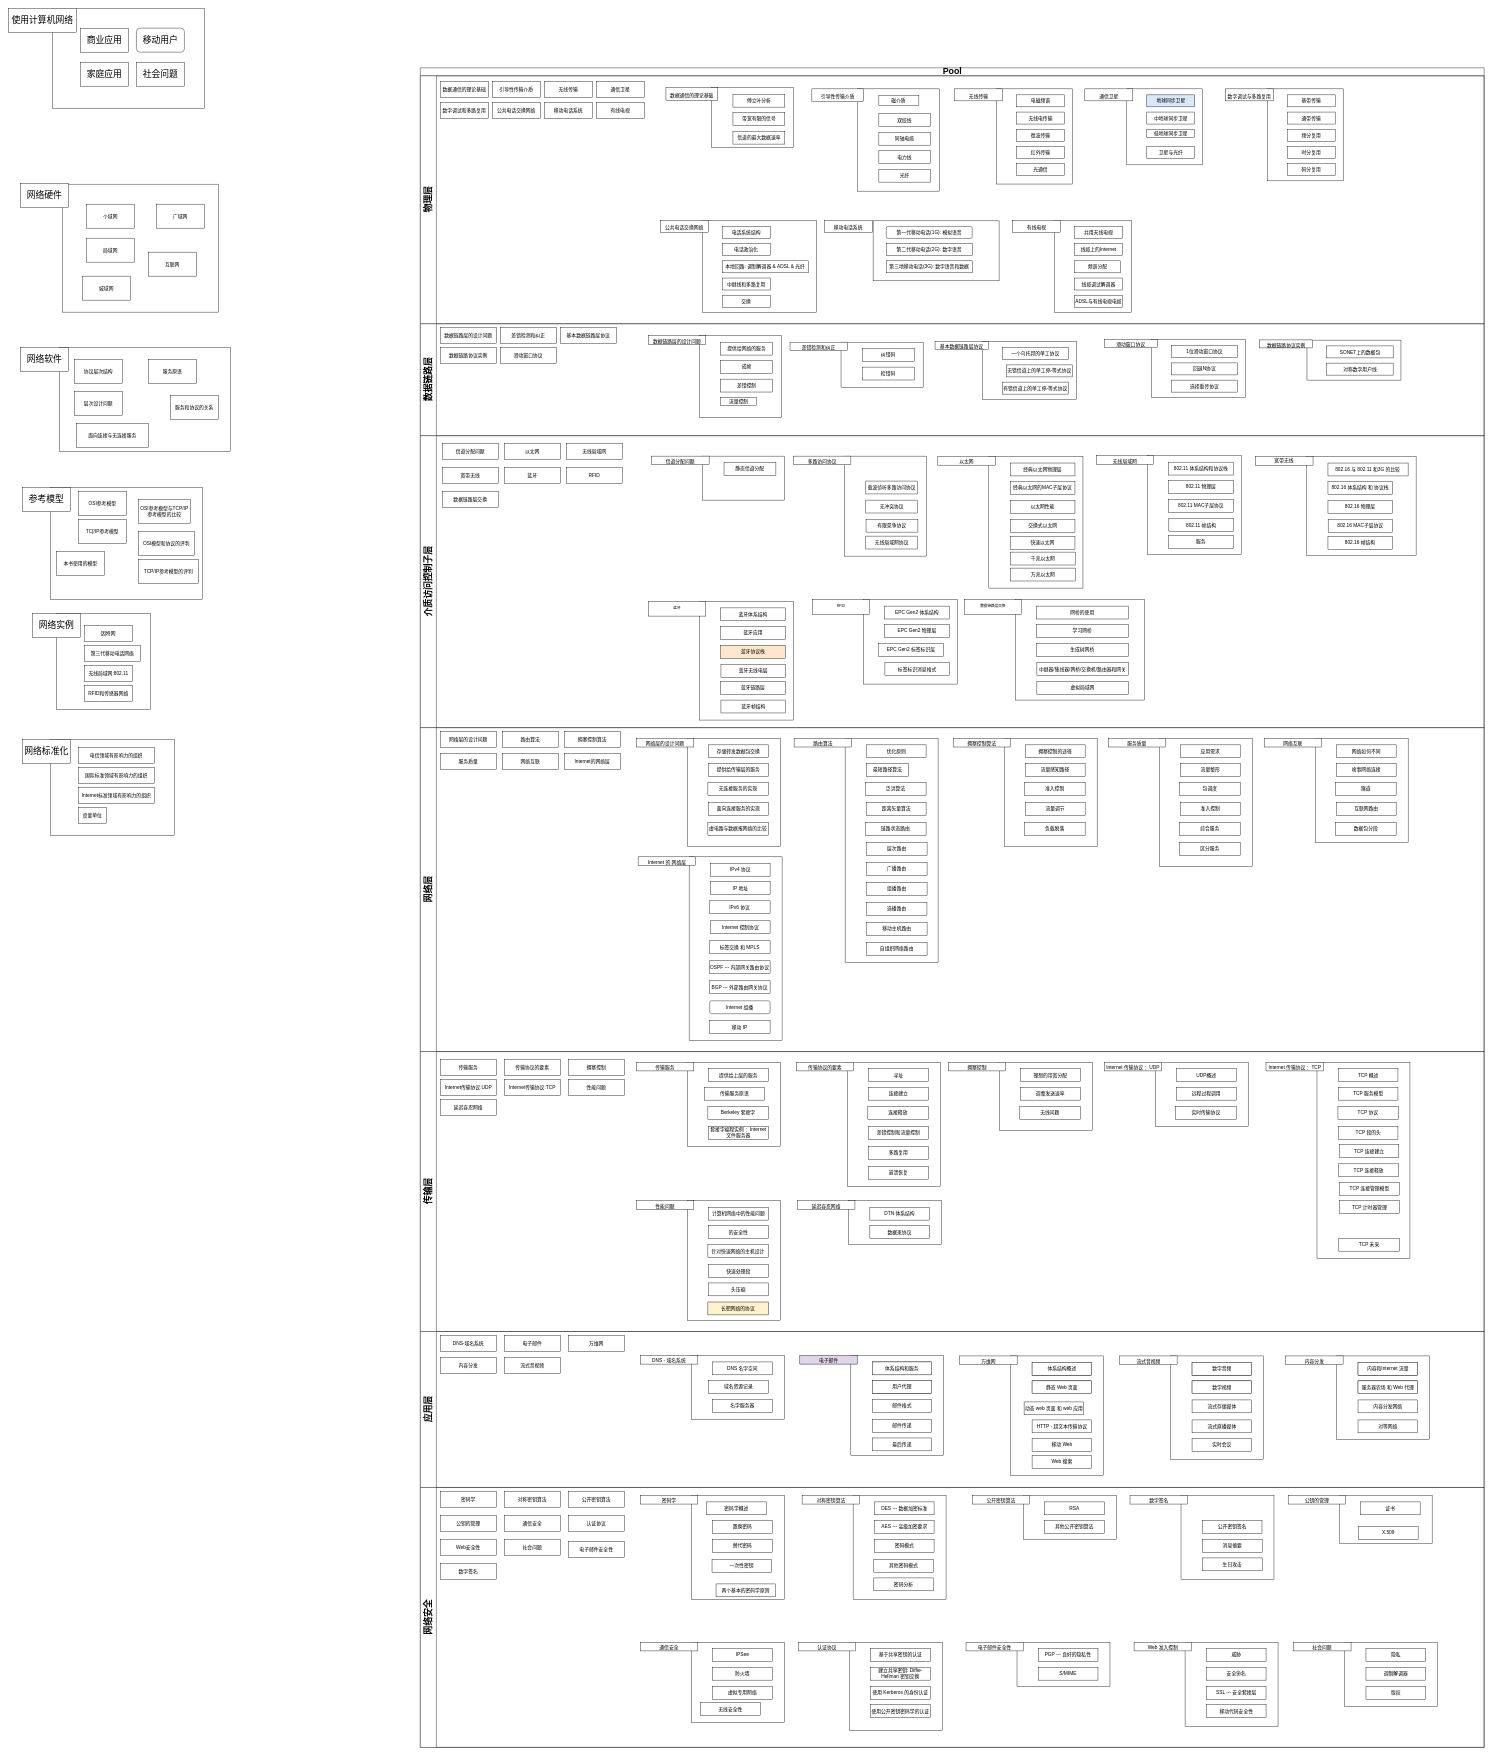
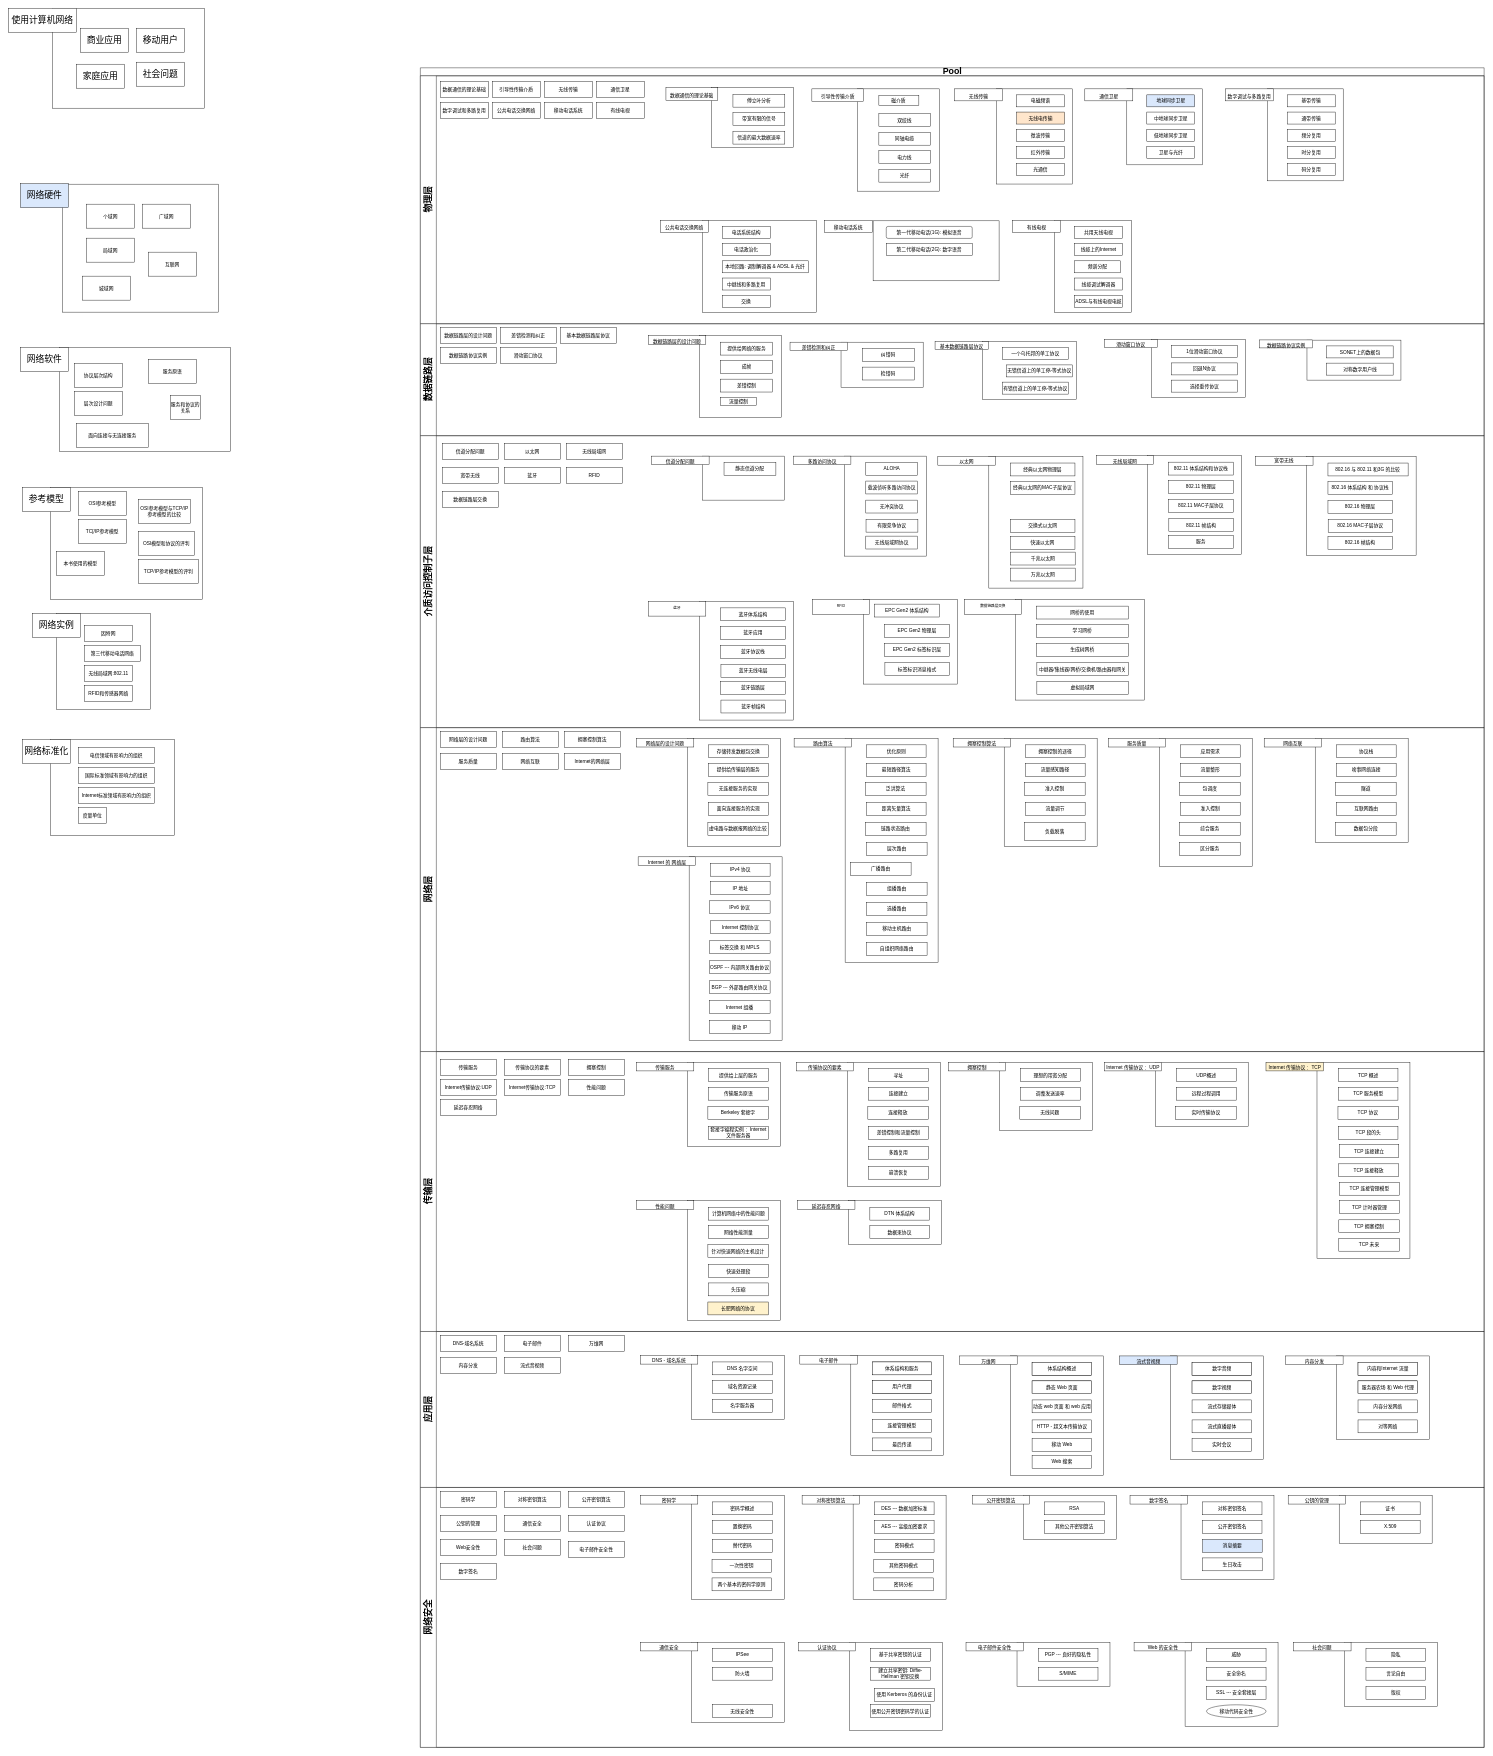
(160, 40) -> (160, 40)
(104, 74) -> (100, 76)
(1041, 118) -> (1041, 118)
(1171, 133) -> (1171, 135)
(44, 196) -> (44, 196)
(180, 216) -> (166, 216)
(929, 267) -> none
(98, 372) -> (98, 376)
(194, 408) -> (185, 408)
none -> (892, 469)
(1043, 507) -> none
(917, 613) -> (907, 611)
(911, 650) -> (917, 650)
(753, 652) -> (753, 652)
(1366, 751) -> (1366, 751)
(887, 770) -> (896, 770)
(1055, 829) -> (1055, 832)
(897, 869) -> (881, 869)
(740, 1007) -> (740, 1007)
(1295, 1067) -> (1295, 1067)
(734, 1094) -> (738, 1094)
none -> (1369, 1227)
(738, 1233) -> (738, 1233)
(828, 1360) -> (828, 1360)
(1148, 1361) -> (1148, 1361)
(738, 1387) -> (742, 1387)
(1054, 1409) -> (1062, 1407)
(902, 1426) -> (902, 1426)
(736, 1509) -> (742, 1509)
none -> (1232, 1509)
(1388, 1533) -> (1390, 1527)
(1232, 1546) -> (1232, 1546)
(746, 1591) -> (742, 1585)
(1163, 1647) -> (1163, 1647)
(1396, 1674) -> (1396, 1674)
(742, 1693) -> none
(900, 1693) -> (904, 1695)
(730, 1710) -> (742, 1712)
(1236, 1712) -> (1236, 1712)
